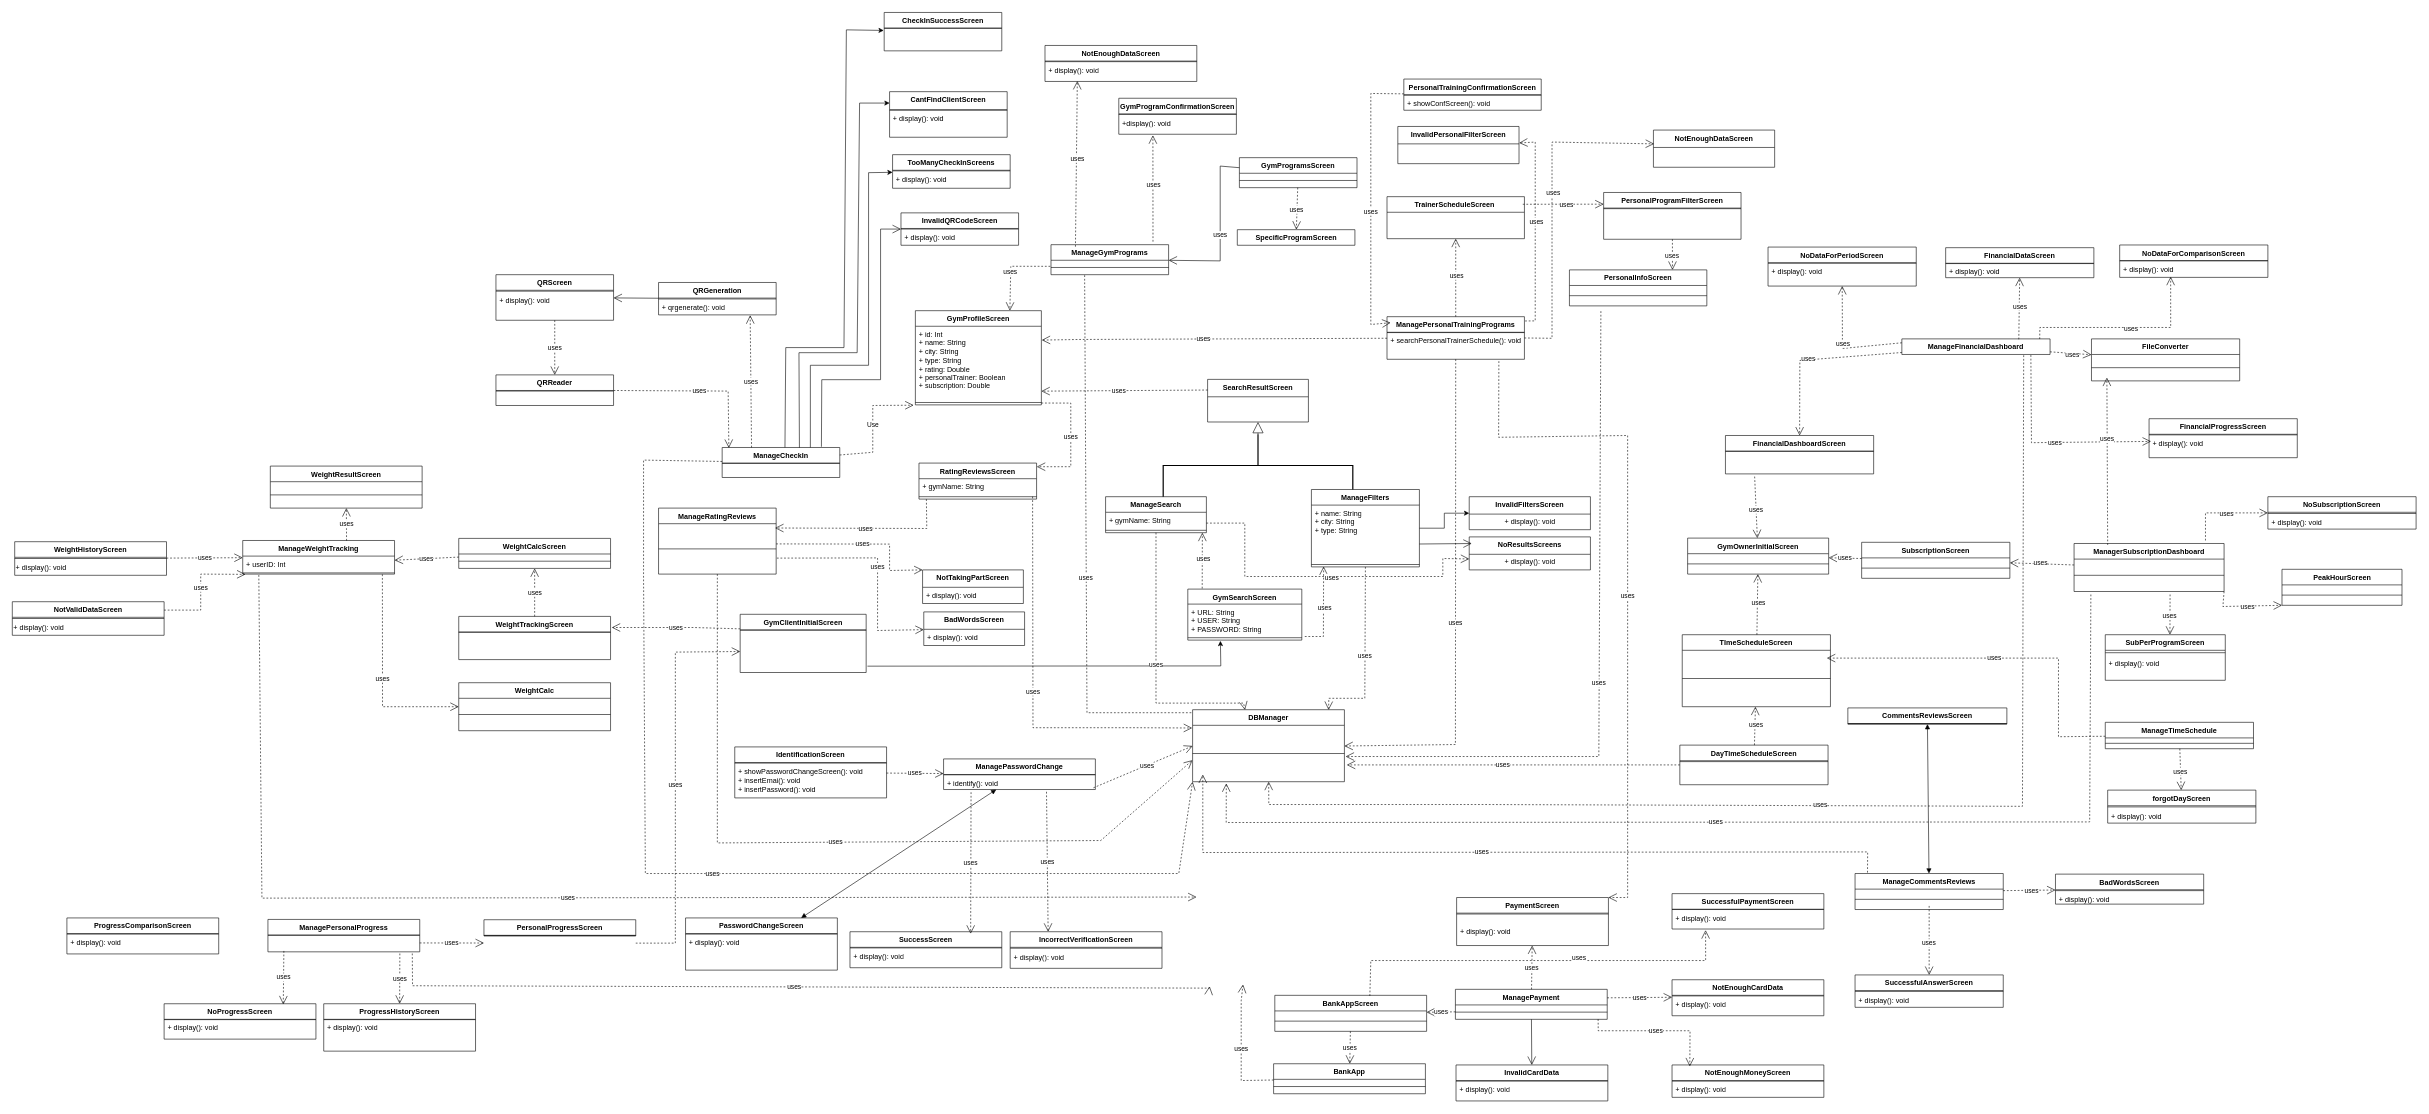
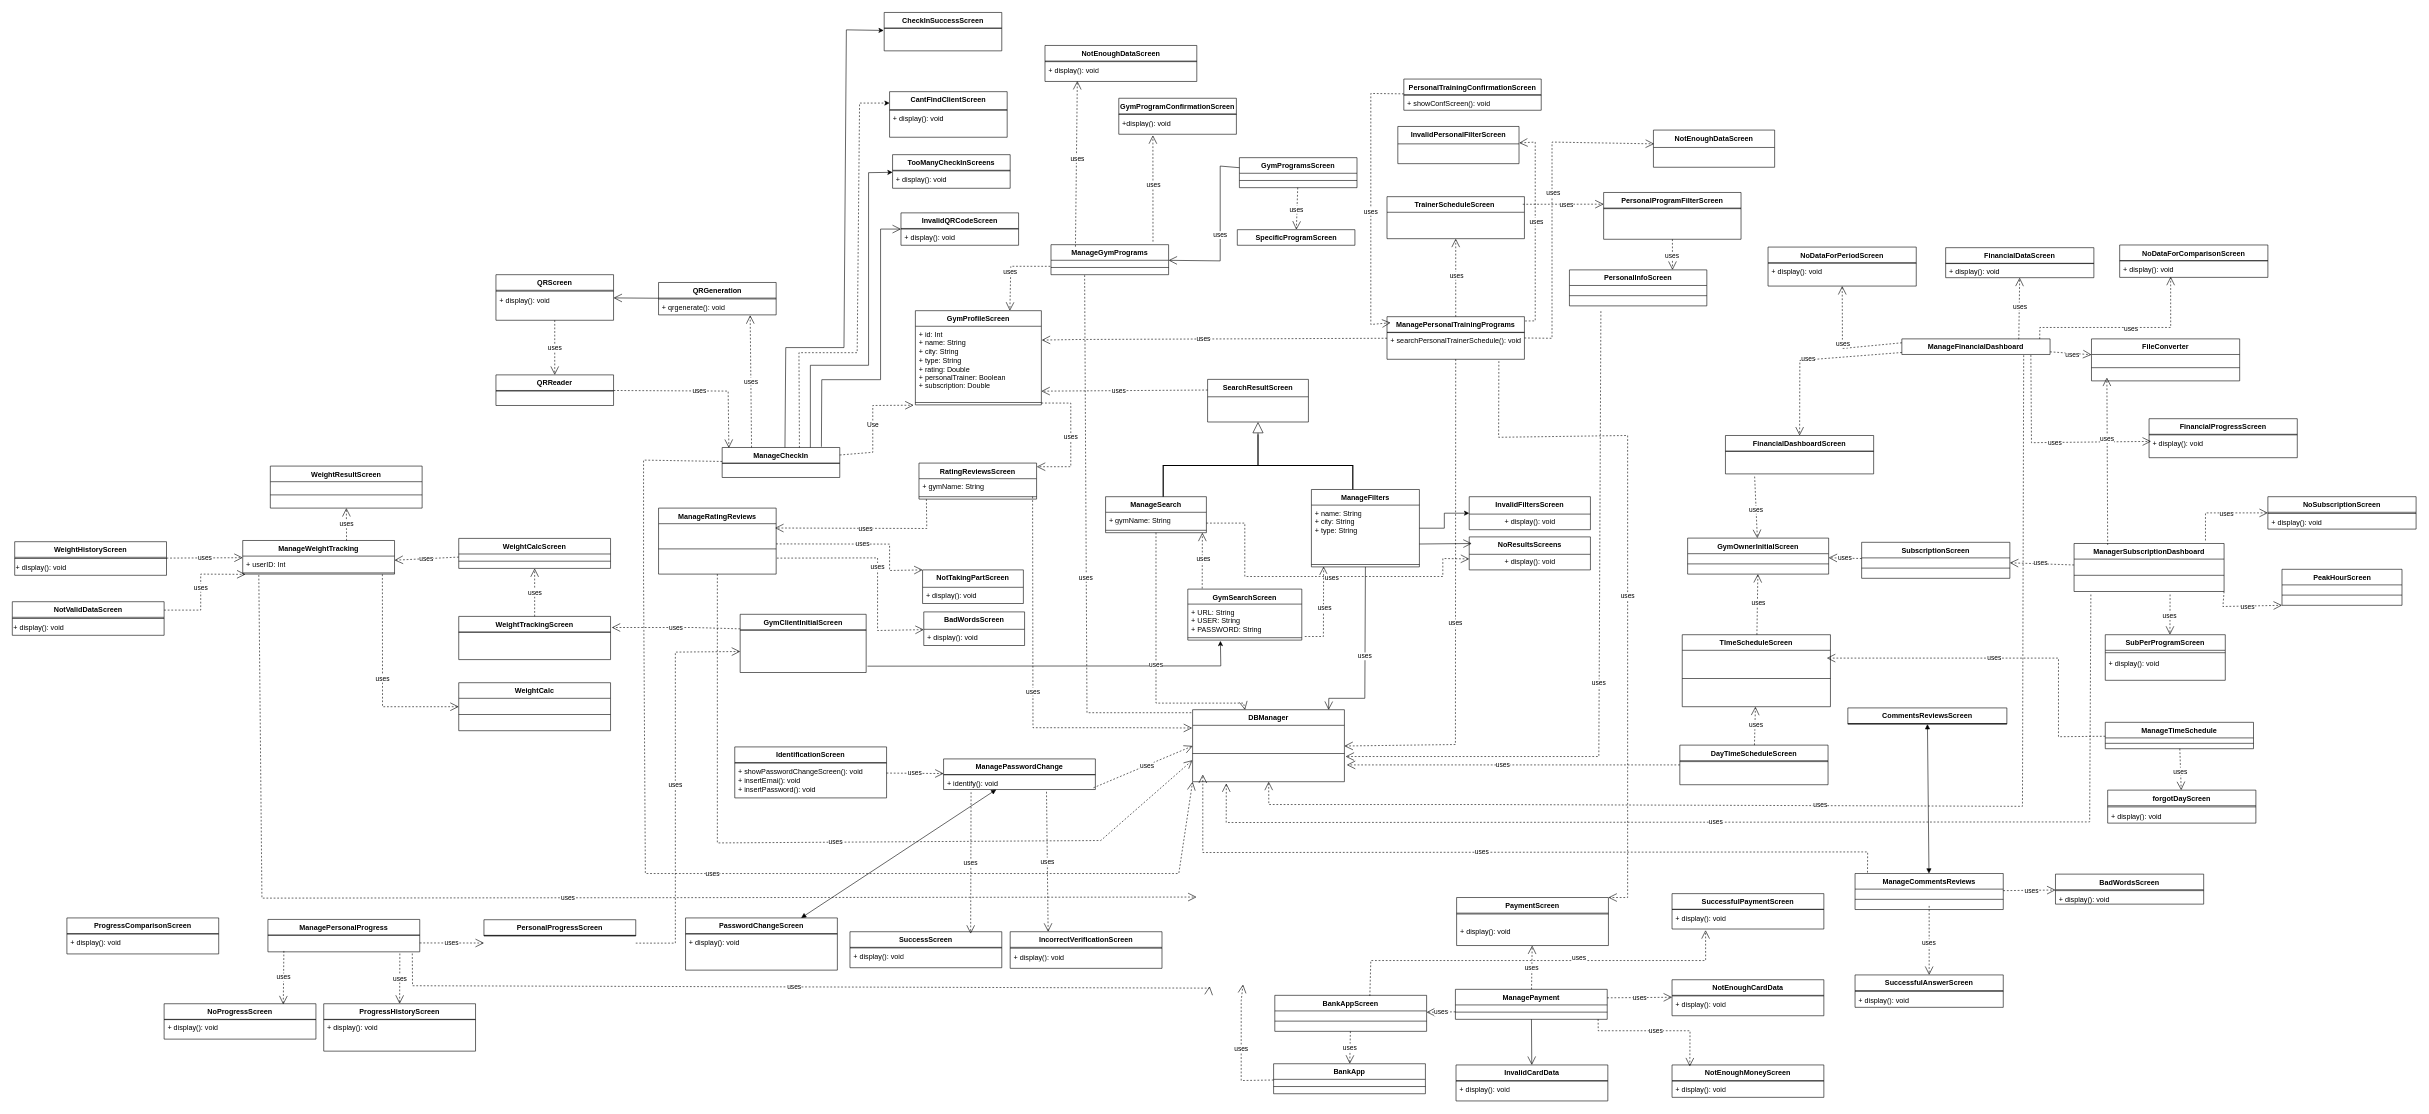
(858, 291) -> (858, 291)
(1361, 698) -> (1361, 698)
